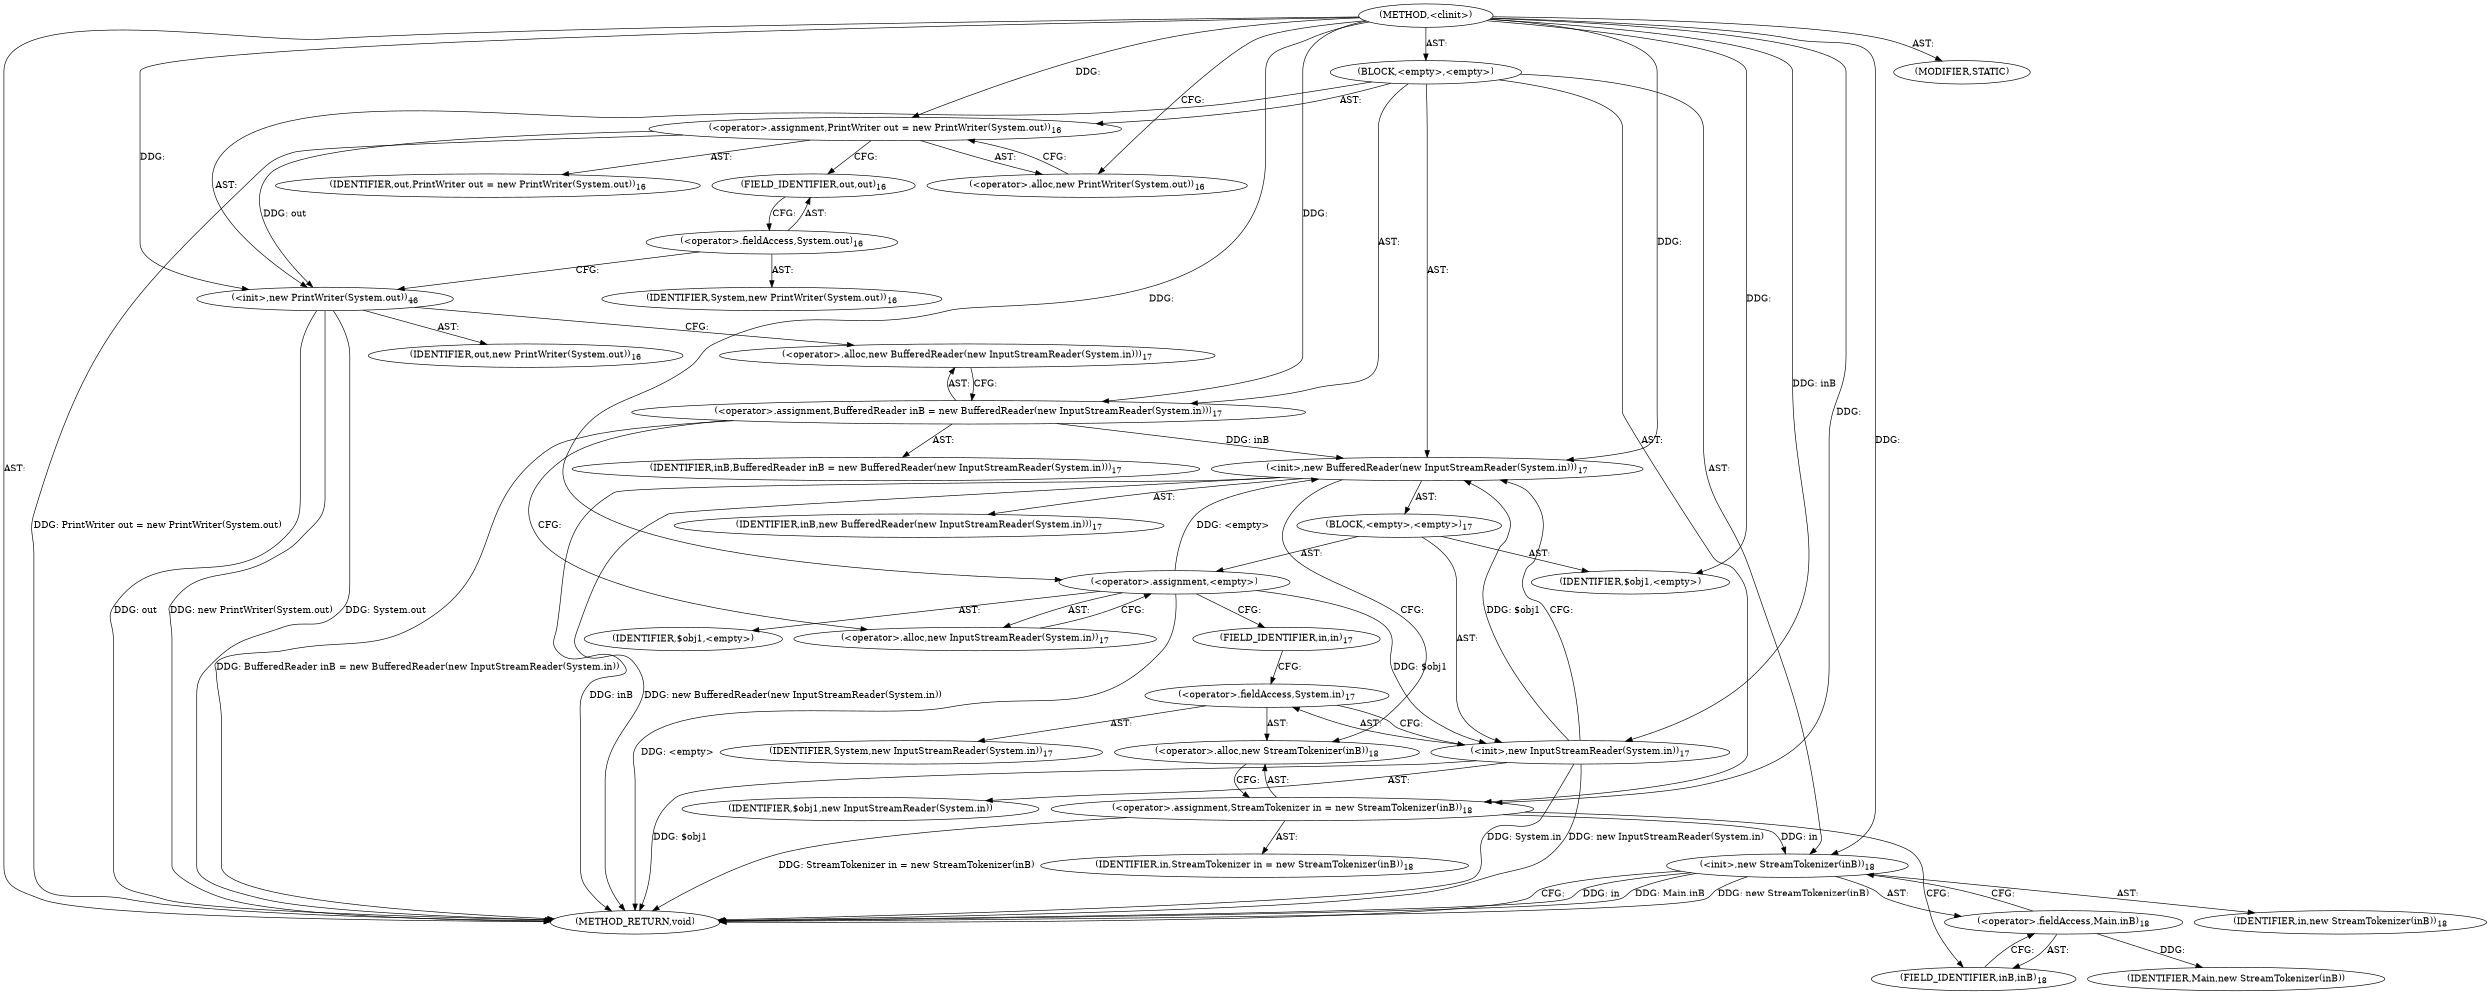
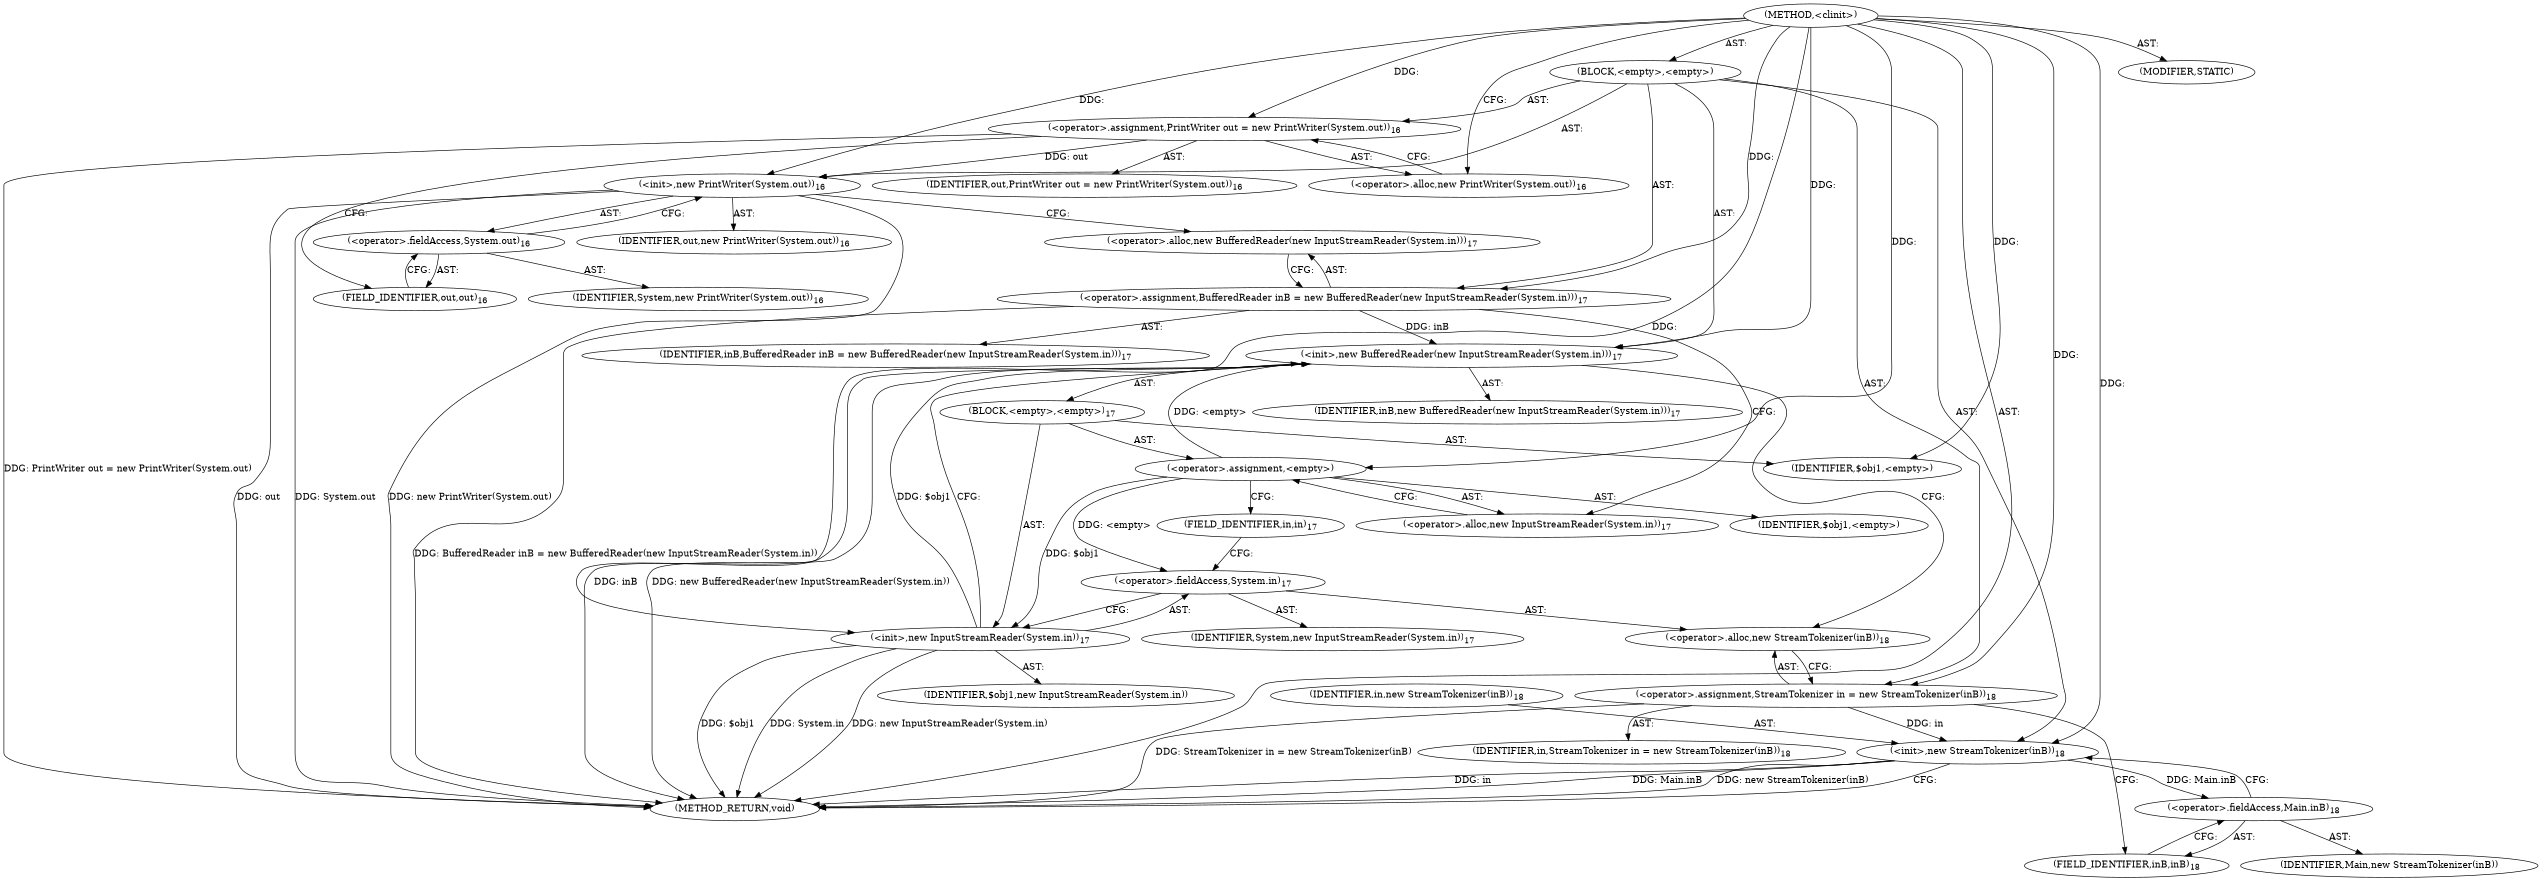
none -> (583, 212)
(413, 298) -> (820, 185)
(1814, 384) -> (1666, 327)
(853, 711) -> (1077, 515)
(2059, 893) -> (1700, 723)
(1899, 894) -> (2202, 781)
(2174, 951) -> (2342, 837)
